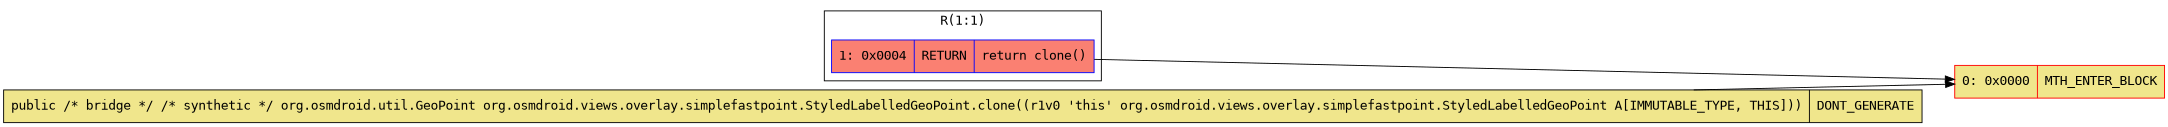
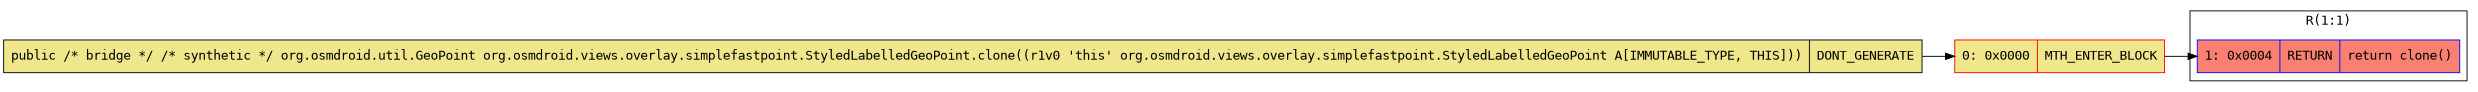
(1520, 69) -> (2176, 56)
